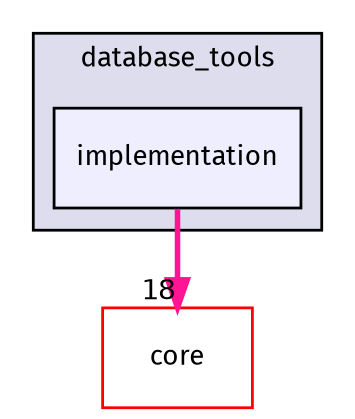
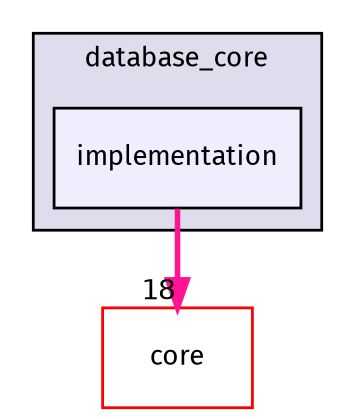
(178, 60) -> (178, 60)
